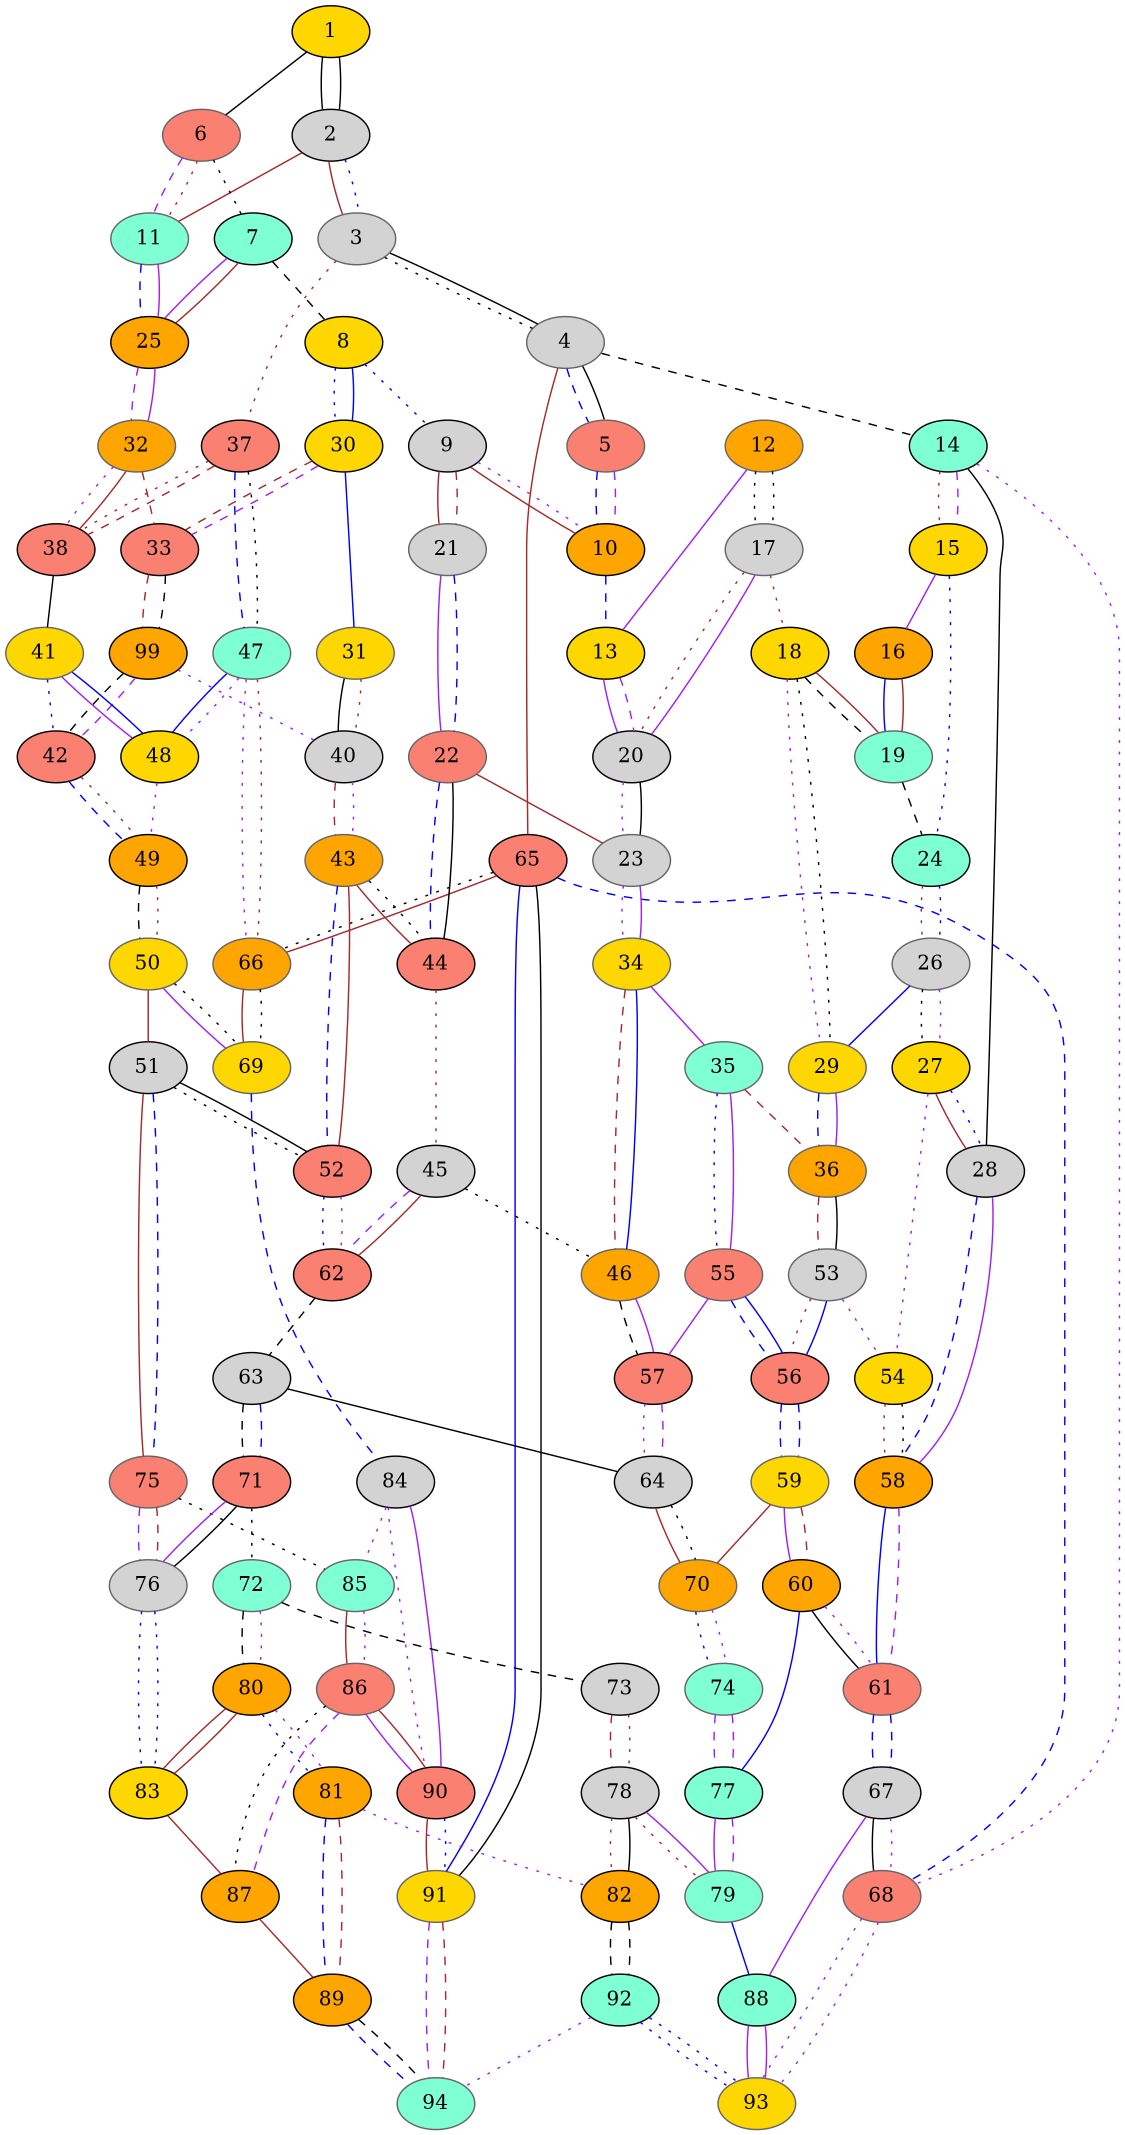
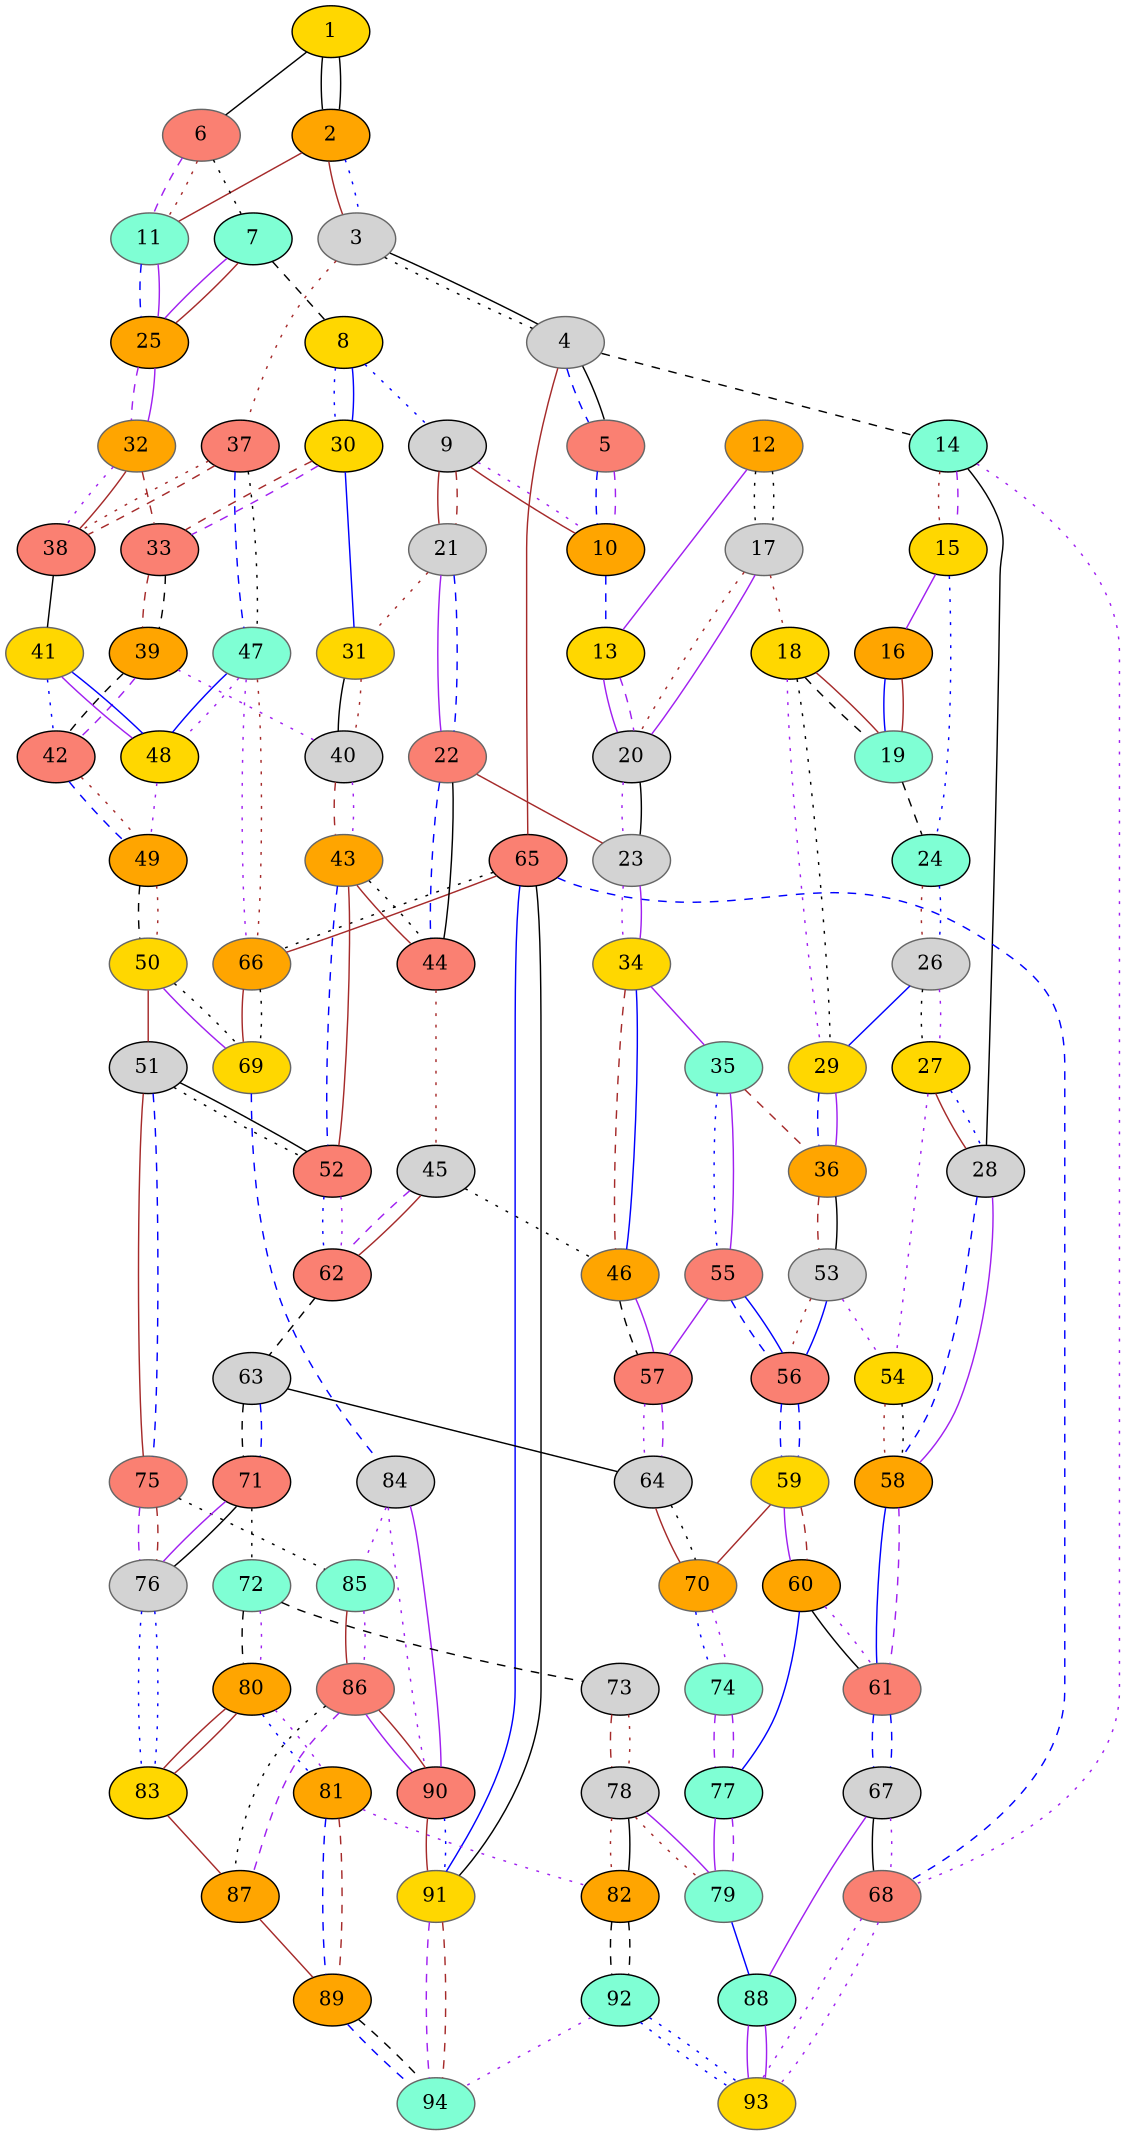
(331, 135) -> (331, 135)
none -> (401, 601)
(148, 653) -> (148, 653)
